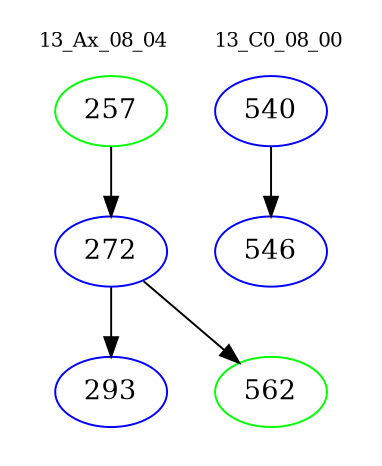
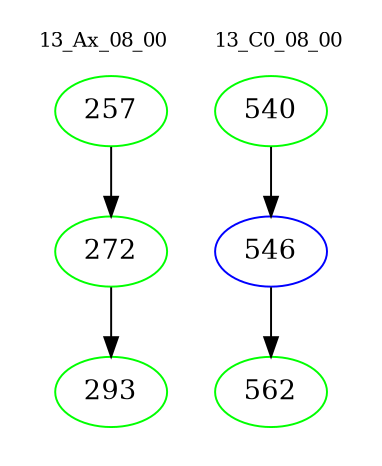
(103, 42) -> (103, 42)
(271, 111) -> (271, 111)
(111, 252) -> (111, 252)
(170, 303) -> (271, 312)
(111, 392) -> (111, 392)
